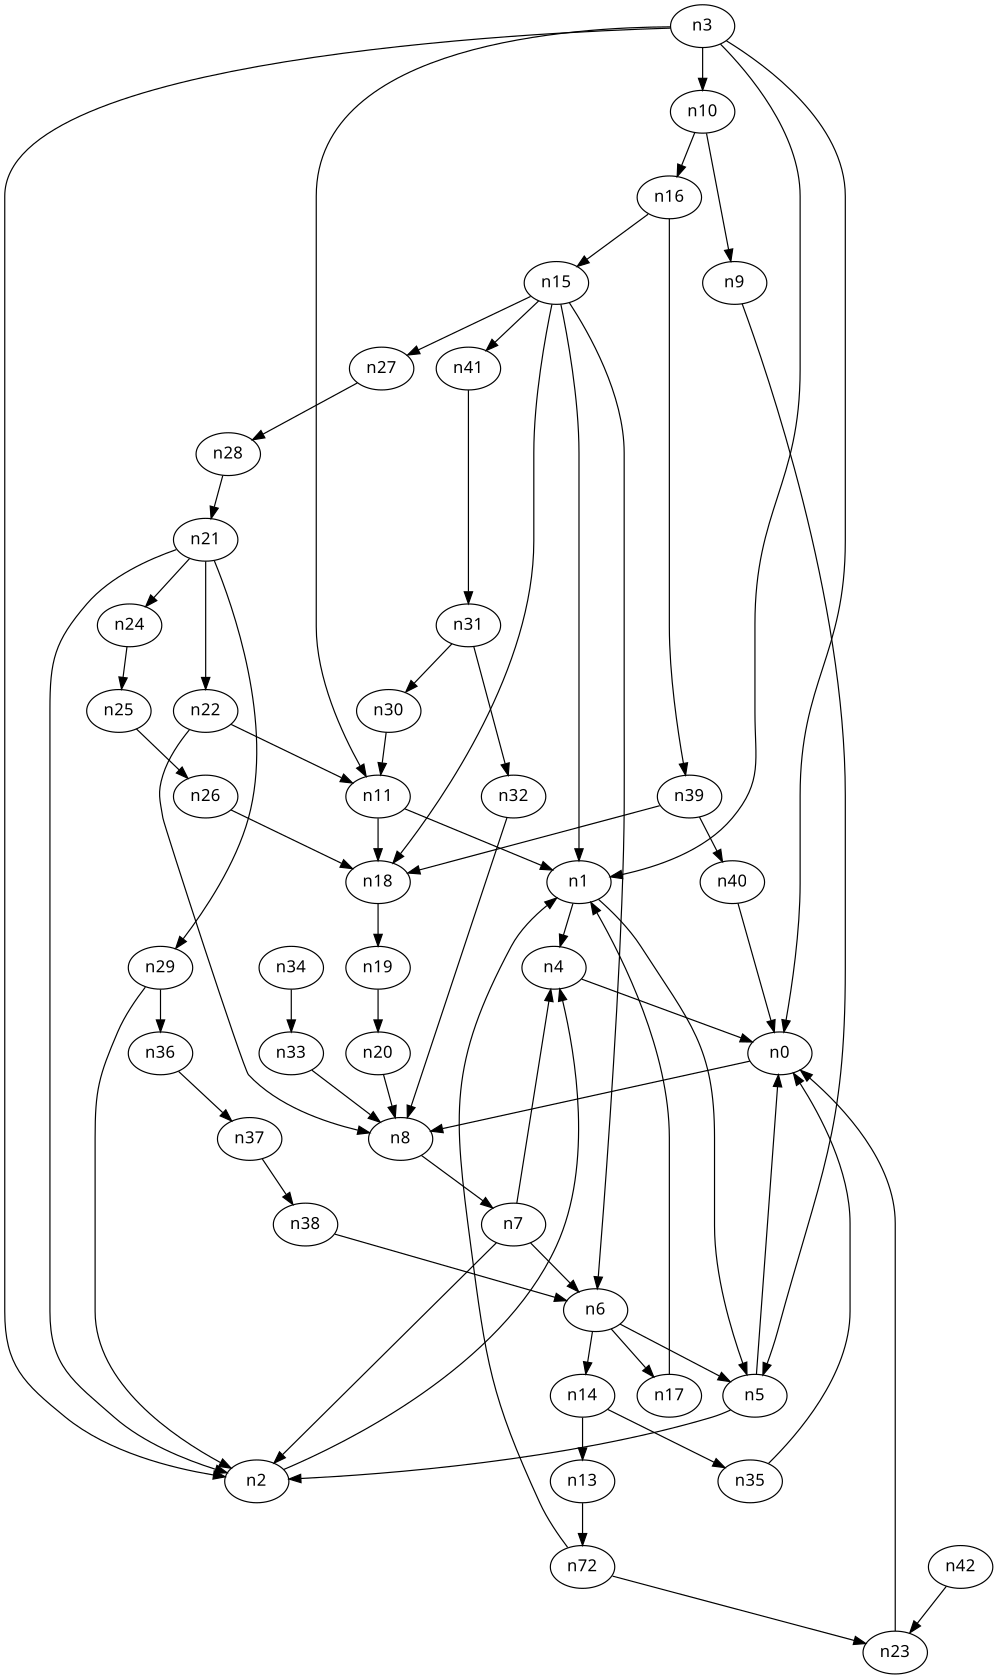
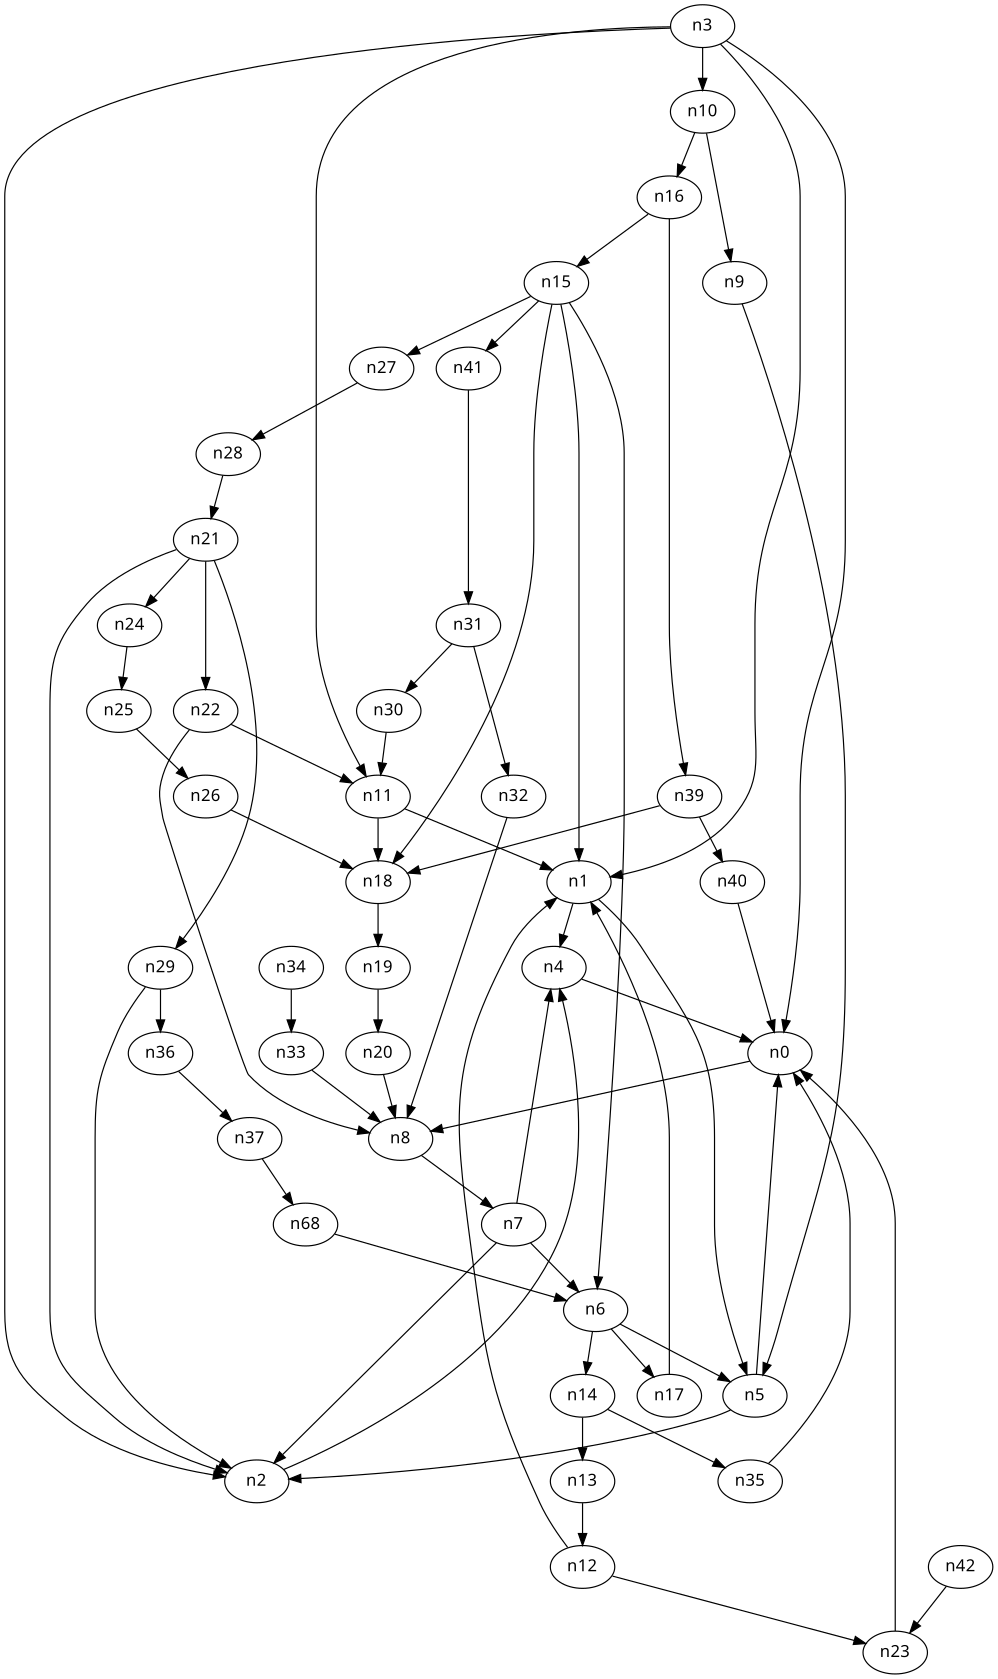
(306, 1225) -> (306, 1225)
(583, 1567) -> (583, 1567)
